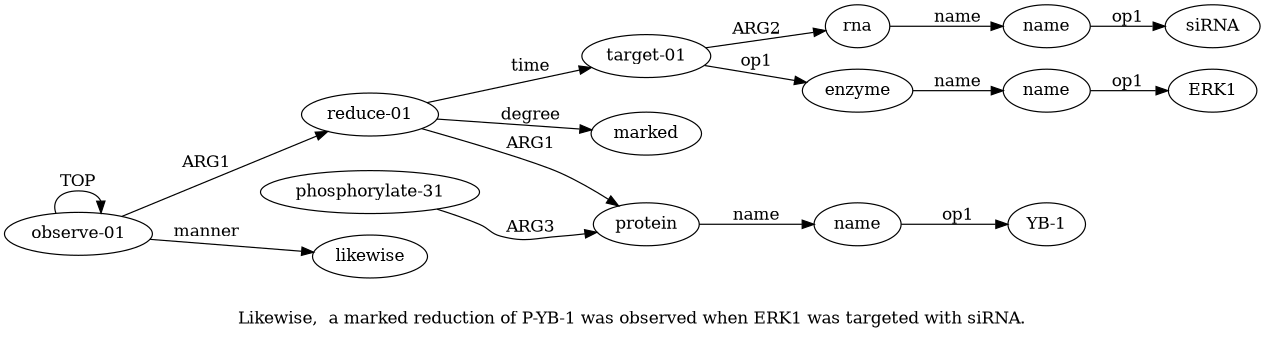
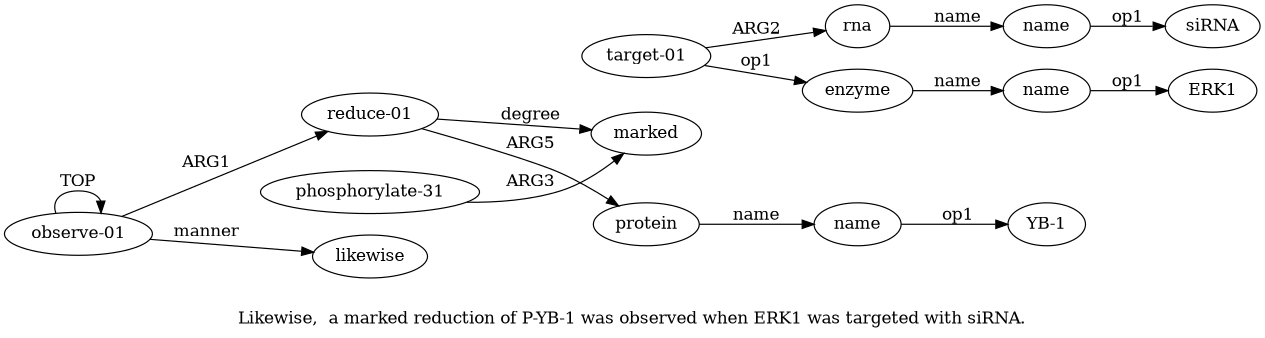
(503, 86) -> none
(531, 144) -> (531, 144)
(508, 238) -> (545, 195)
